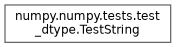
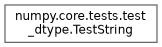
(88, 24) -> (81, 24)
